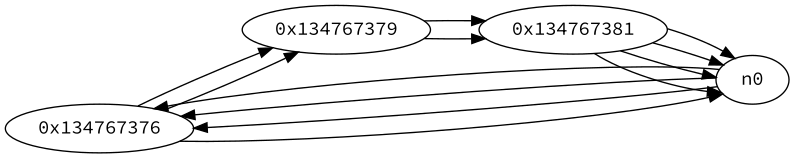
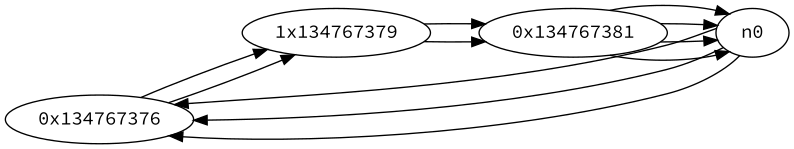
(336, 30) -> (336, 33)
(445, 130) -> none
